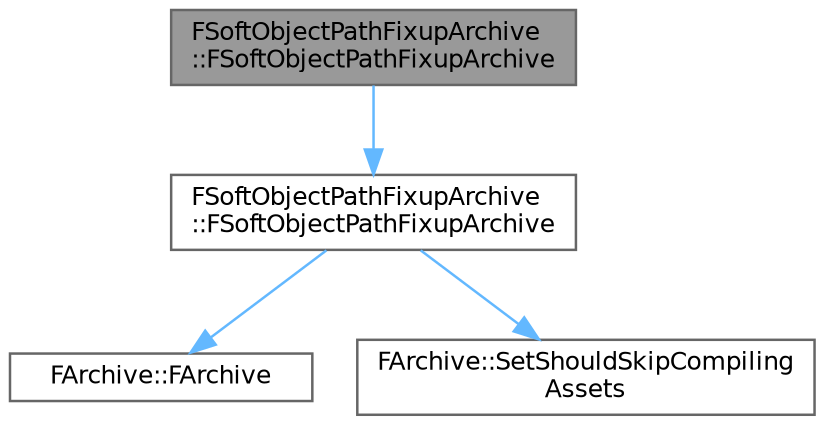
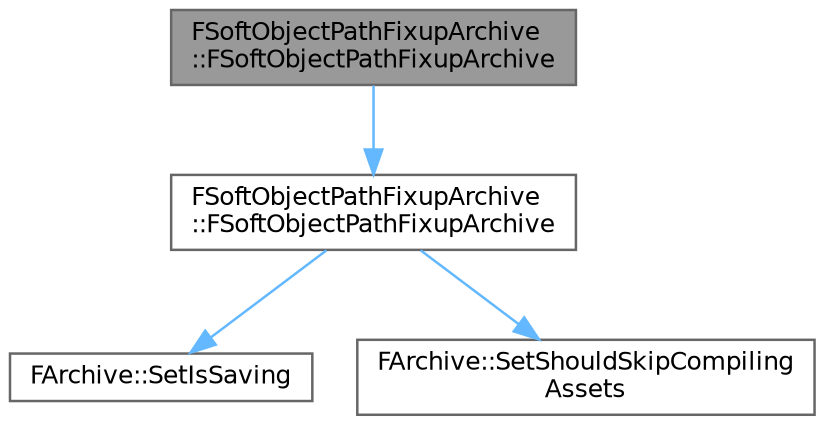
(161, 377) -> (161, 377)
